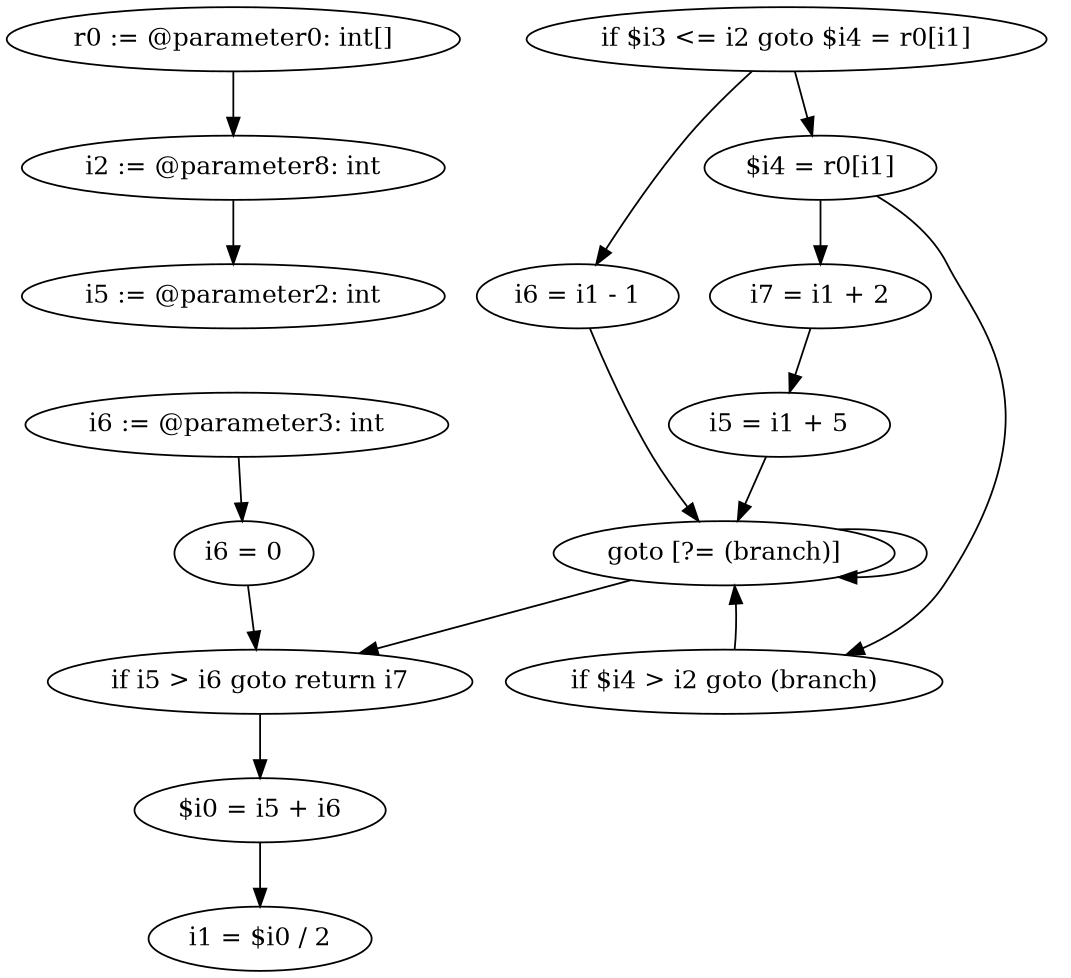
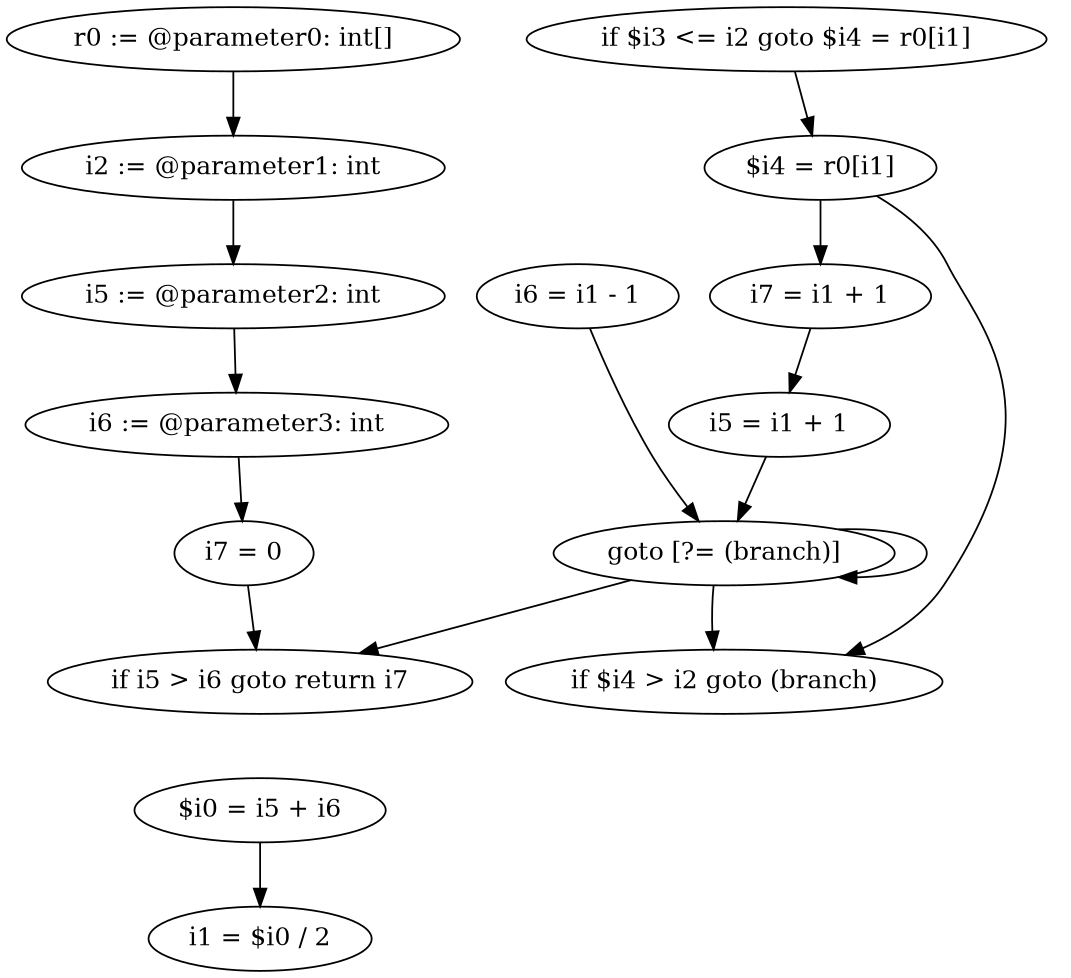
(673, 155) -> none
(233, 168) -> (233, 168)
(821, 296) -> (821, 296)
none -> (235, 352)
(779, 425) -> (779, 425)
(244, 553) -> (244, 553)
(736, 627) -> (712, 609)
(260, 737) -> none
